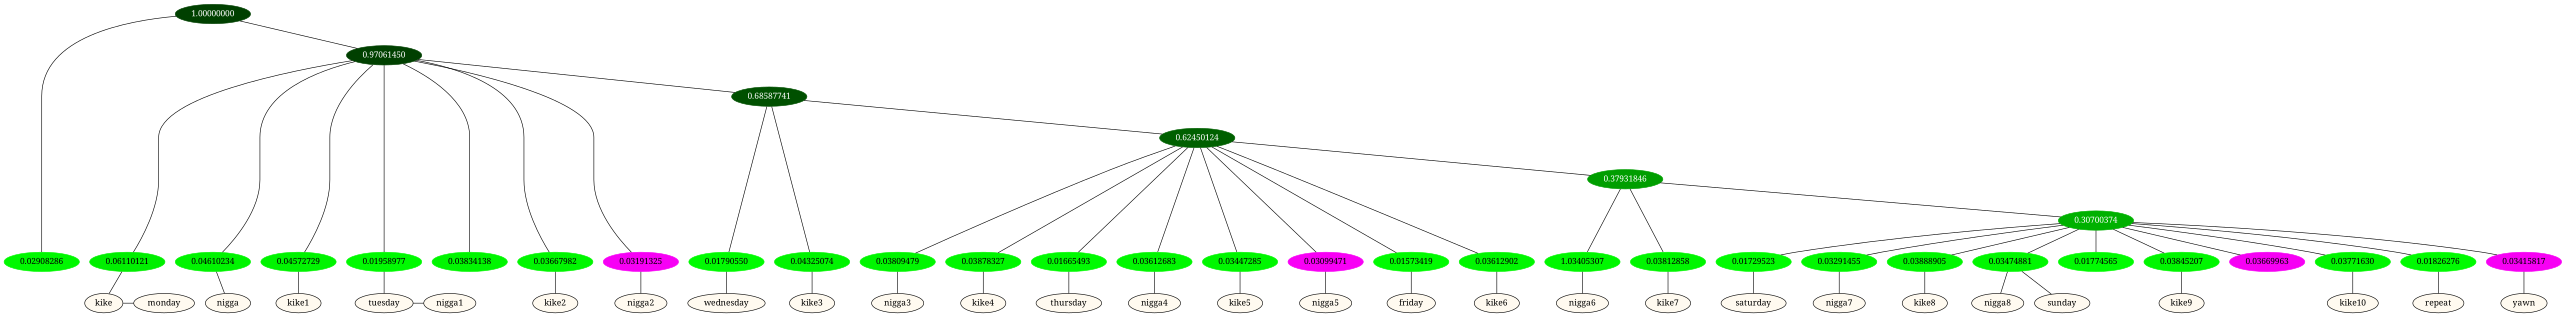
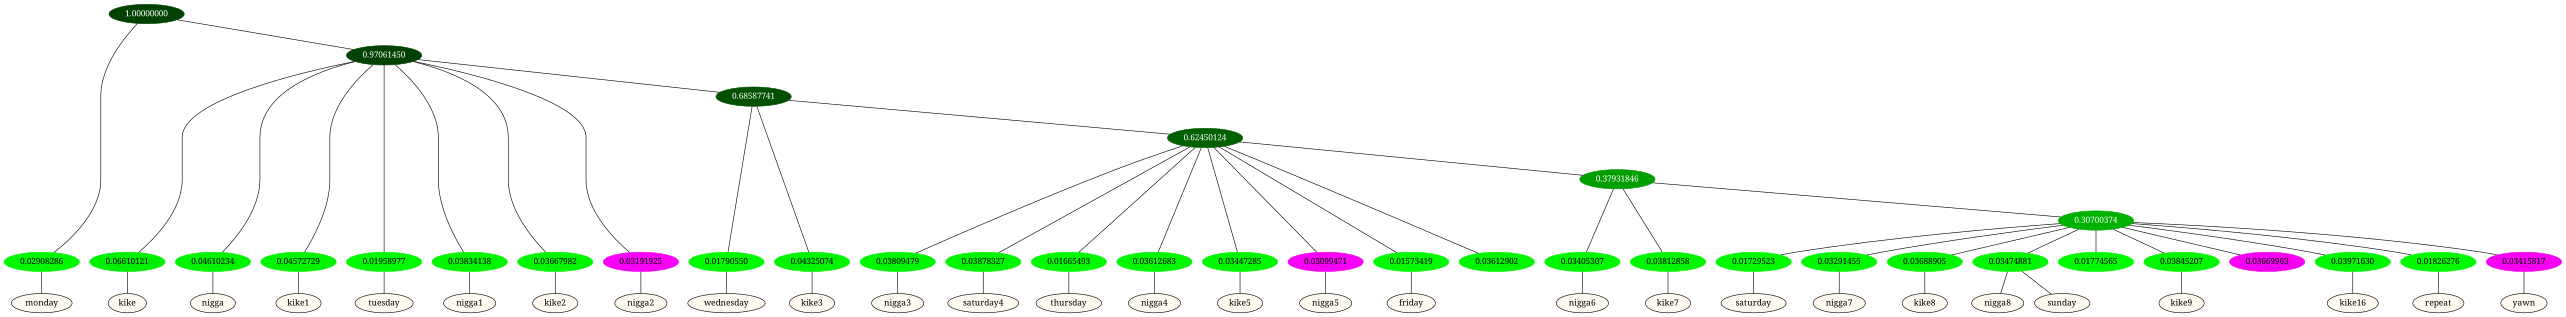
(127, 262) -> (127, 262)
(641, 262) -> (641, 262)
(1582, 262) -> (1582, 262)
(1925, 262) -> (1925, 262)
(2353, 262) -> (2353, 262)
(128, 303) -> (42, 283)
(418, 303) -> (470, 283)
(983, 303) -> (983, 303)
(1497, 303) -> none
(2353, 303) -> (2353, 303)
